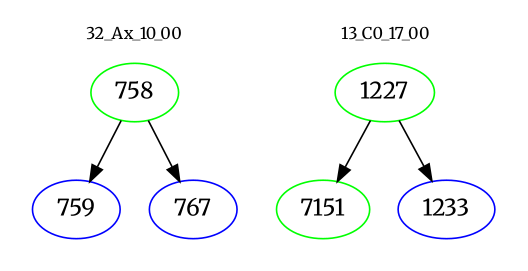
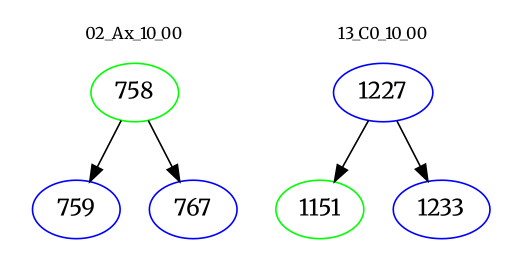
(135, 35) -> (135, 35)
(386, 35) -> (383, 35)
(385, 93) -> (383, 93)
(323, 209) -> (320, 209)
